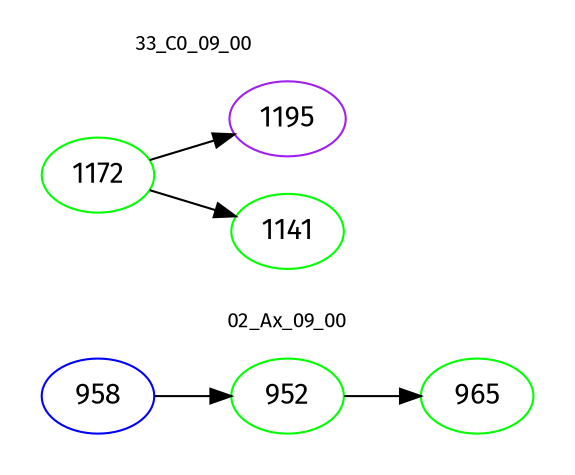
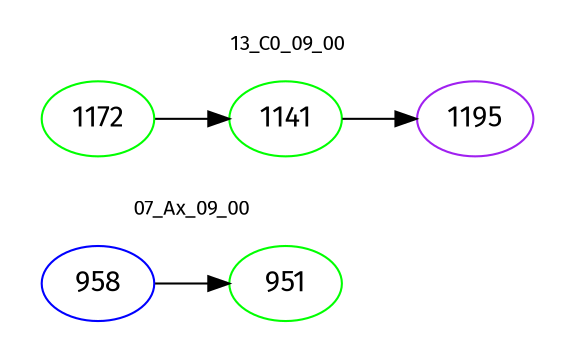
(194, 45) -> (288, 45)
(182, 150) -> (369, 119)
(288, 322) -> (192, 210)
(288, 396) -> (286, 284)
(477, 396) -> none
